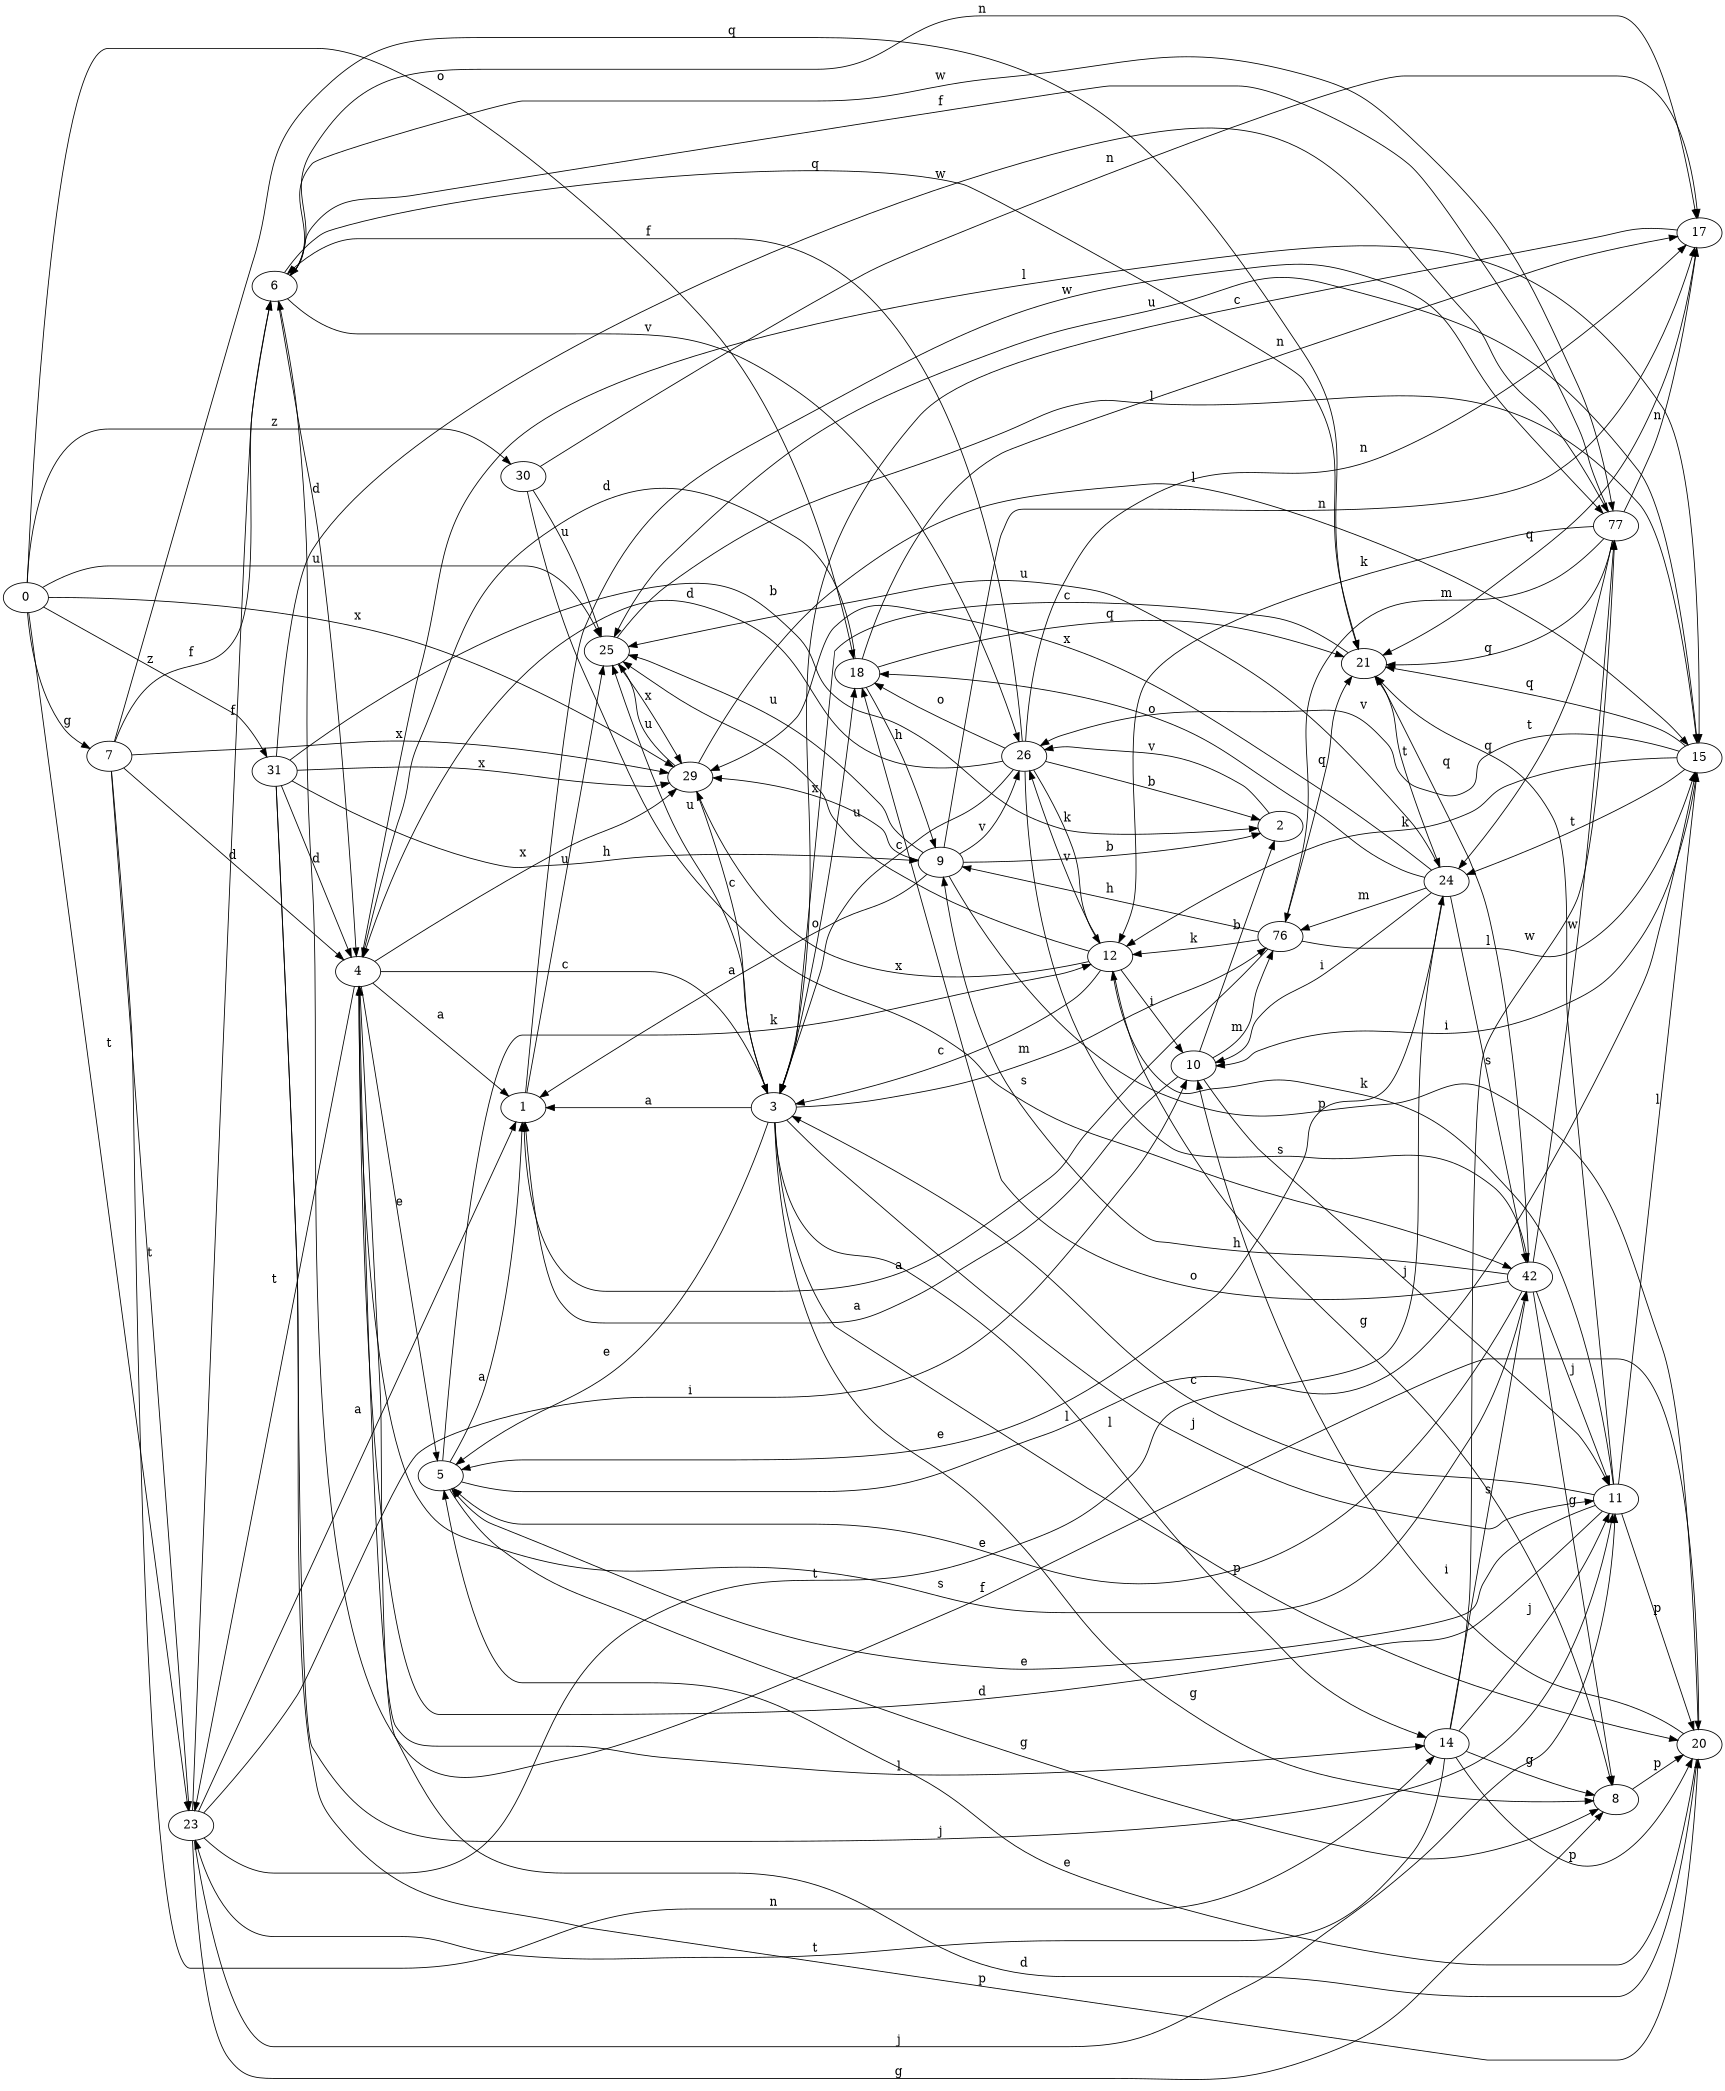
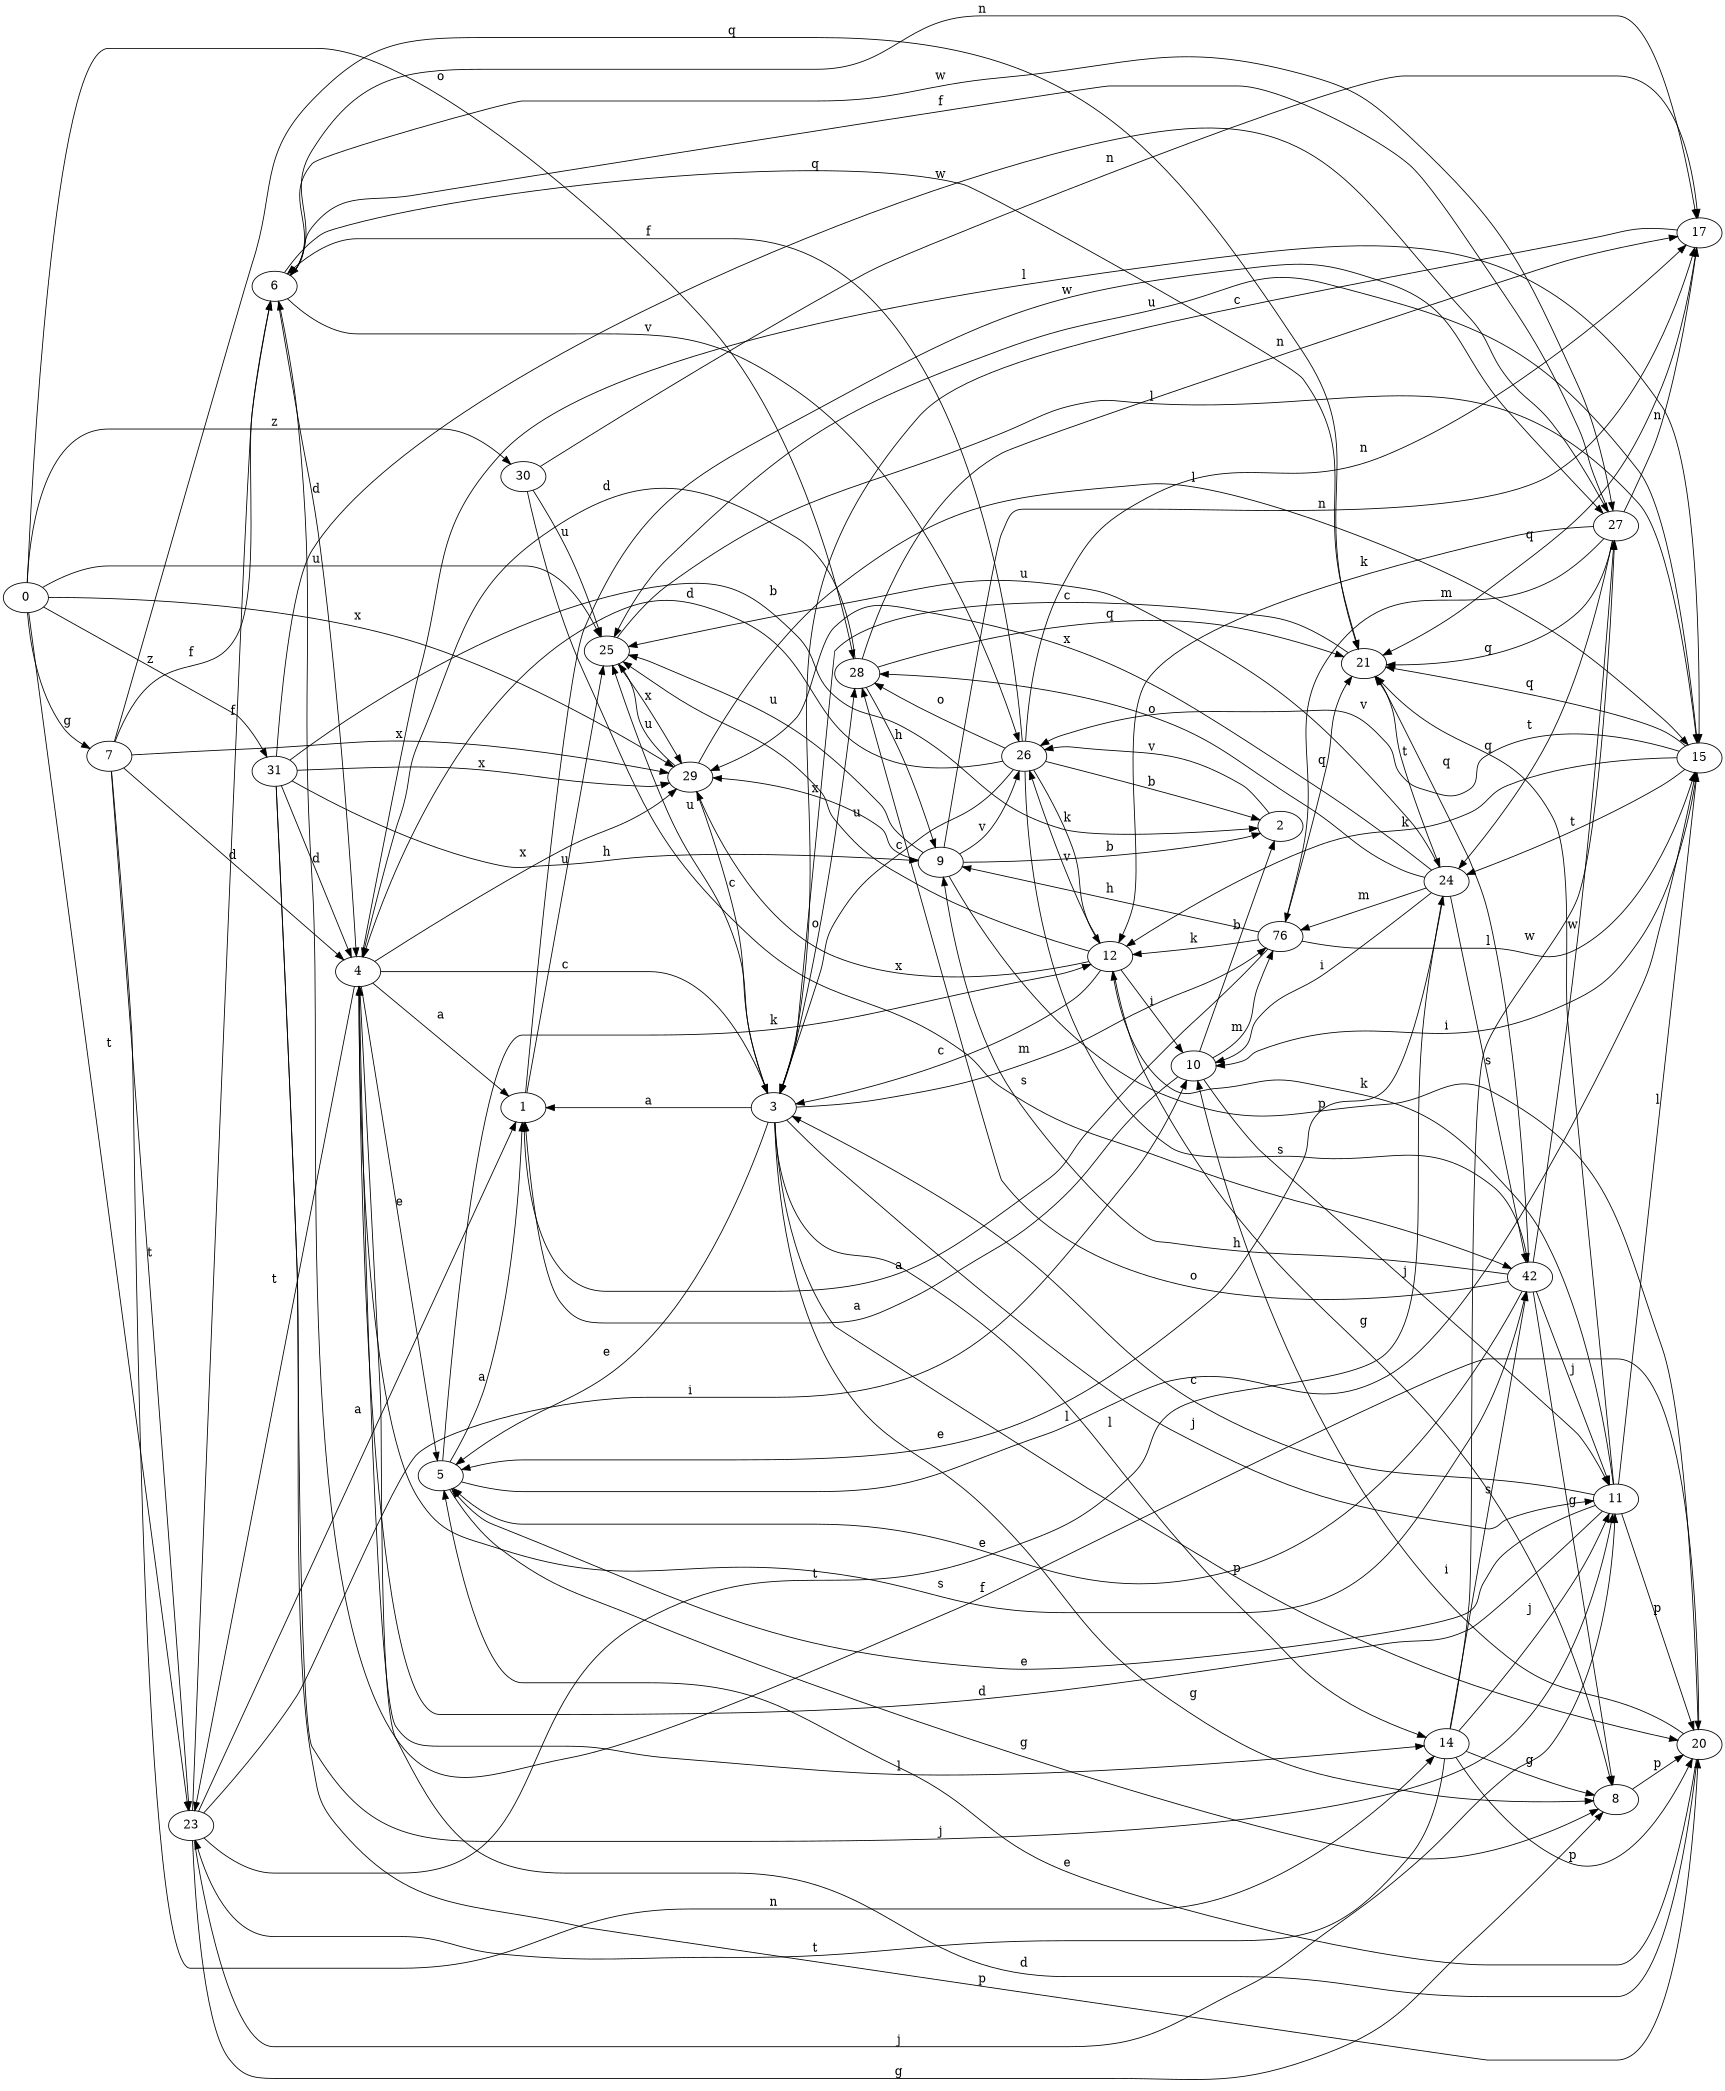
(1616, 526) -> (1616, 526)
(857, 674) -> (857, 674)
(734, 978) -> none
